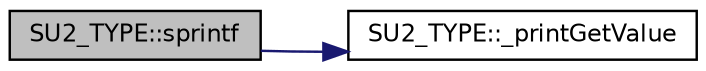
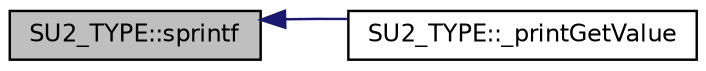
(292, 51) -> (317, 19)
